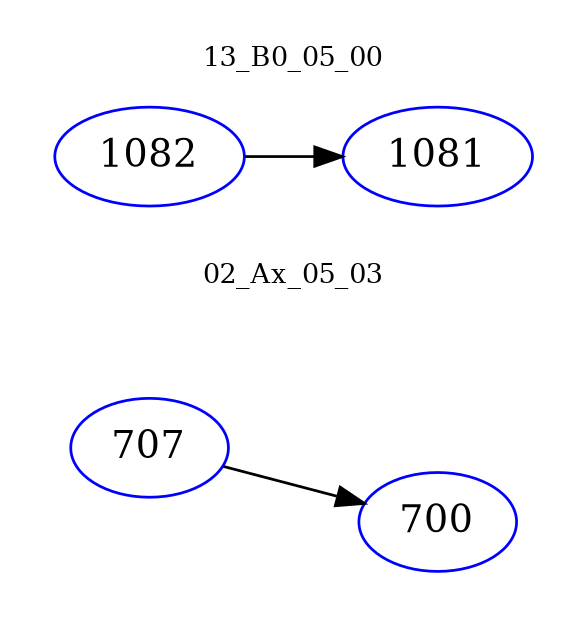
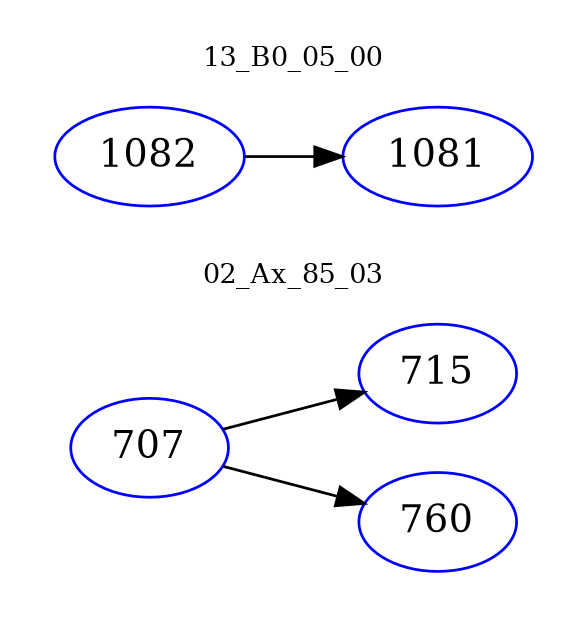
(294, 276) -> (294, 276)
none -> (438, 374)
(438, 522) -> (438, 522)
